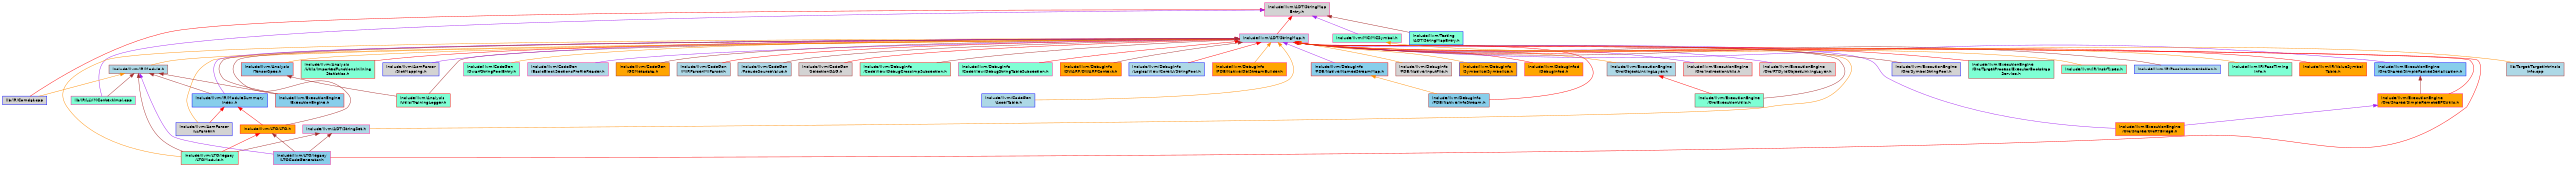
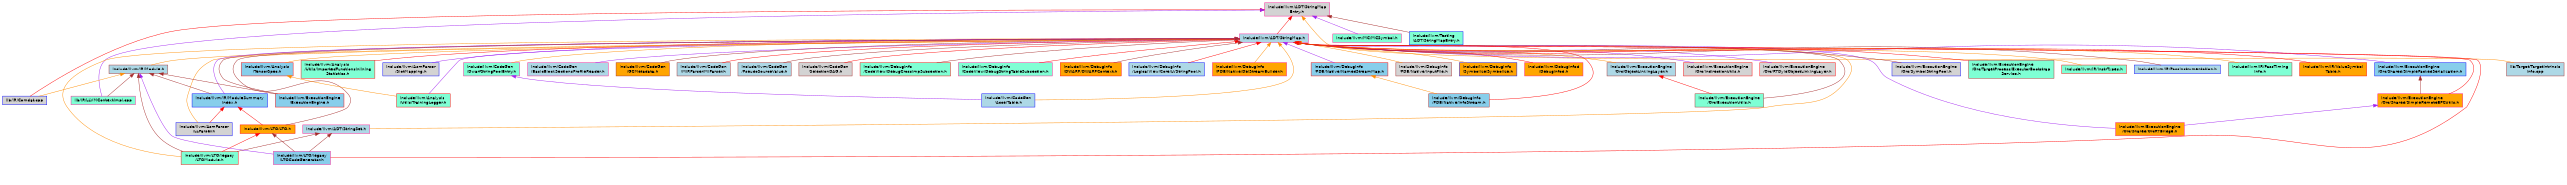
(824, 43) -> (824, 43)
(2234, 48) -> (1904, 59)
(346, 88) -> (346, 88)
none -> (748, 93)
